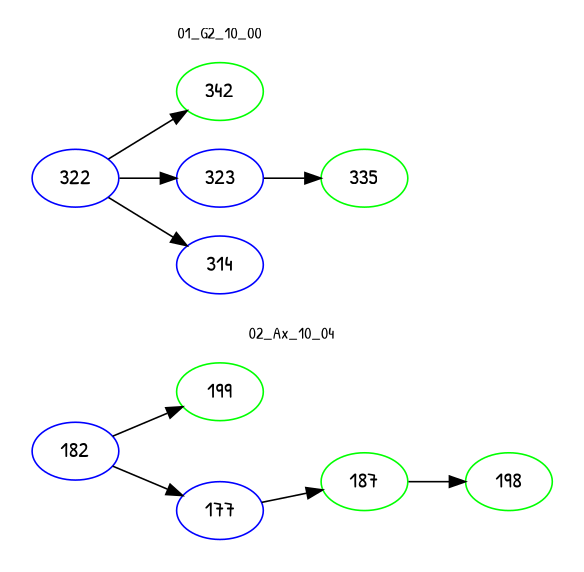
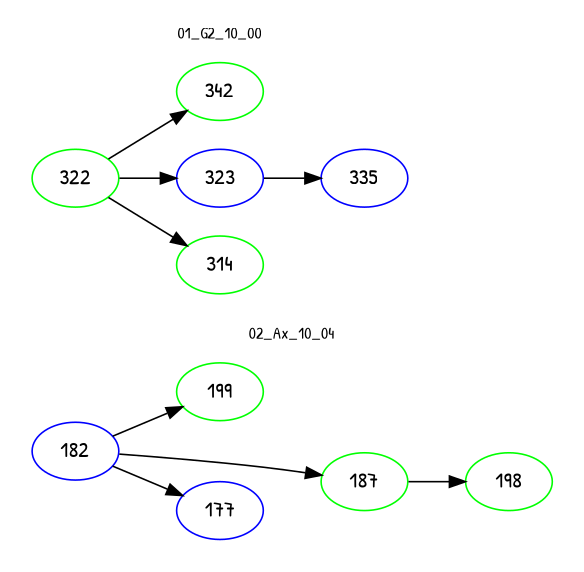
(75, 178) -> (75, 178)
(364, 178) -> (364, 178)
(220, 265) -> (220, 265)
(284, 498) -> (213, 462)
